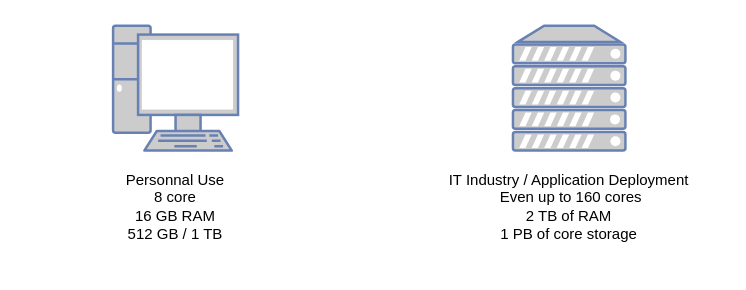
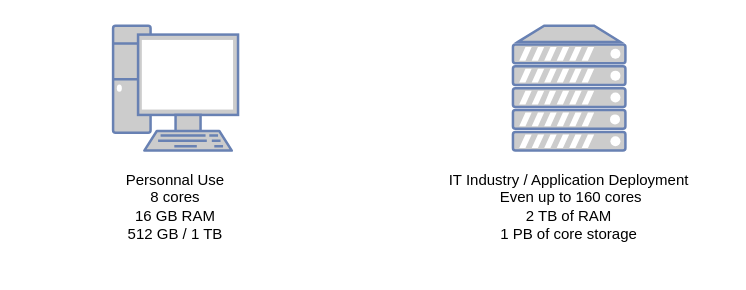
(176, 207) -> (176, 207)
